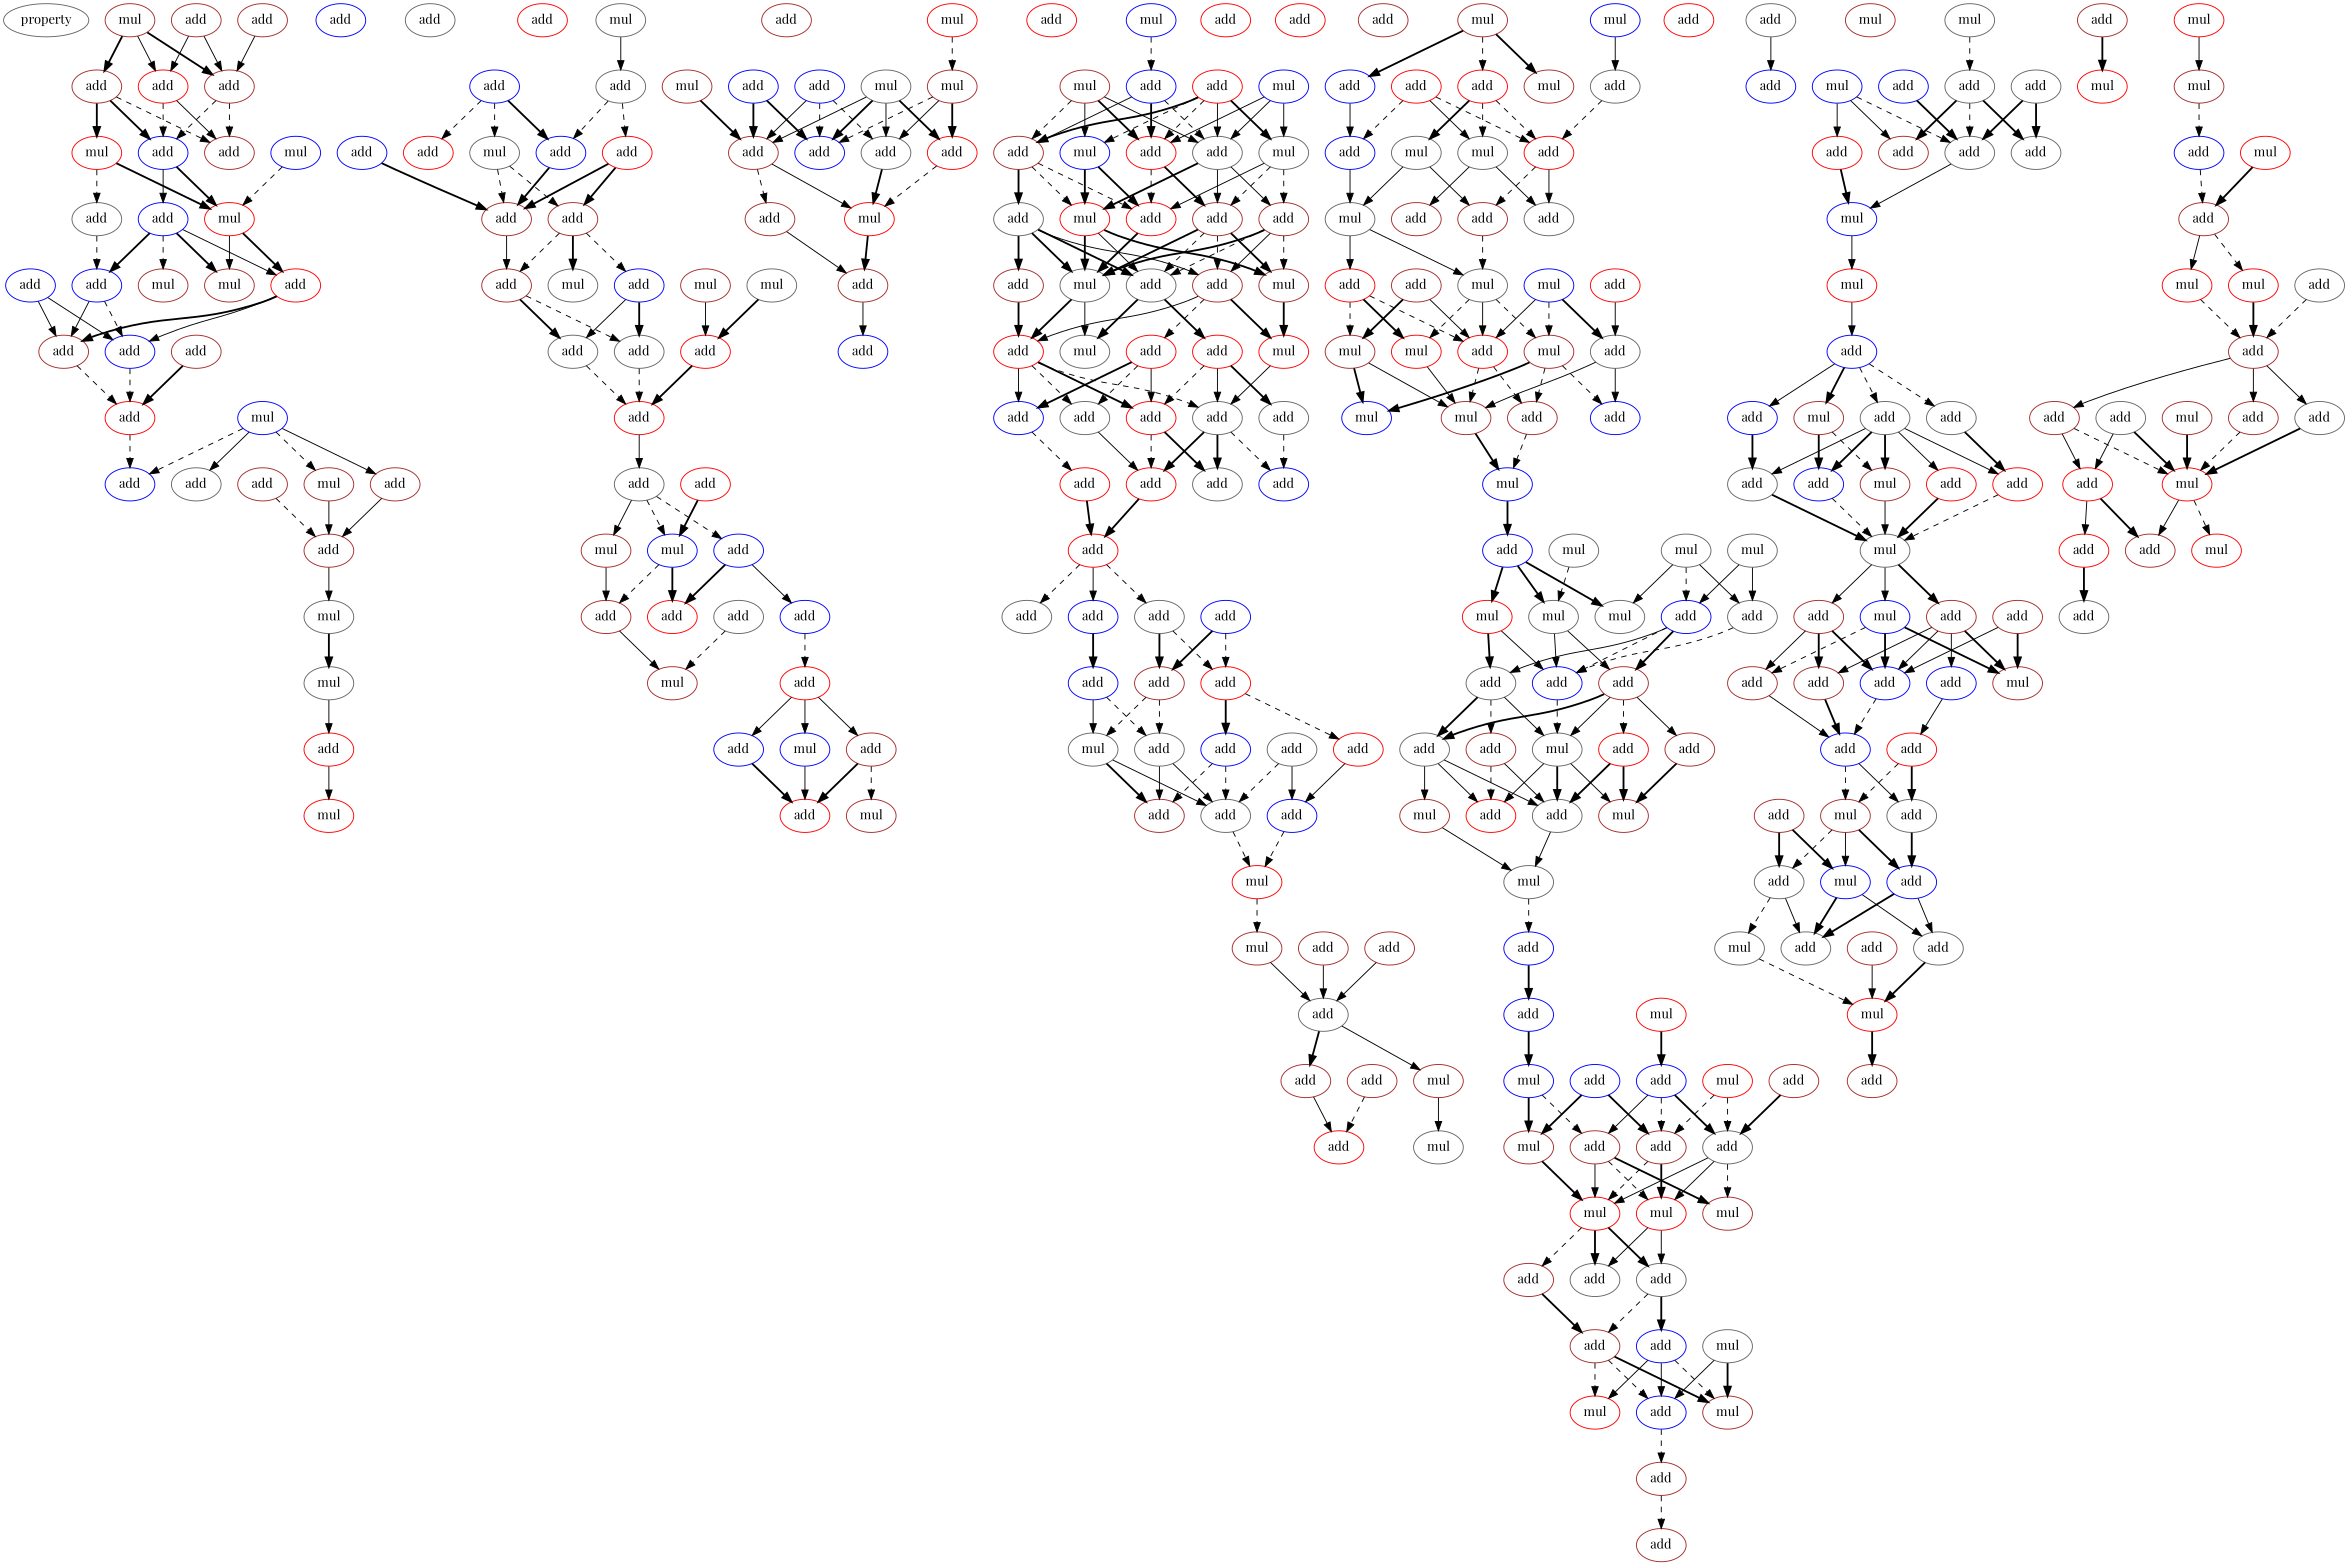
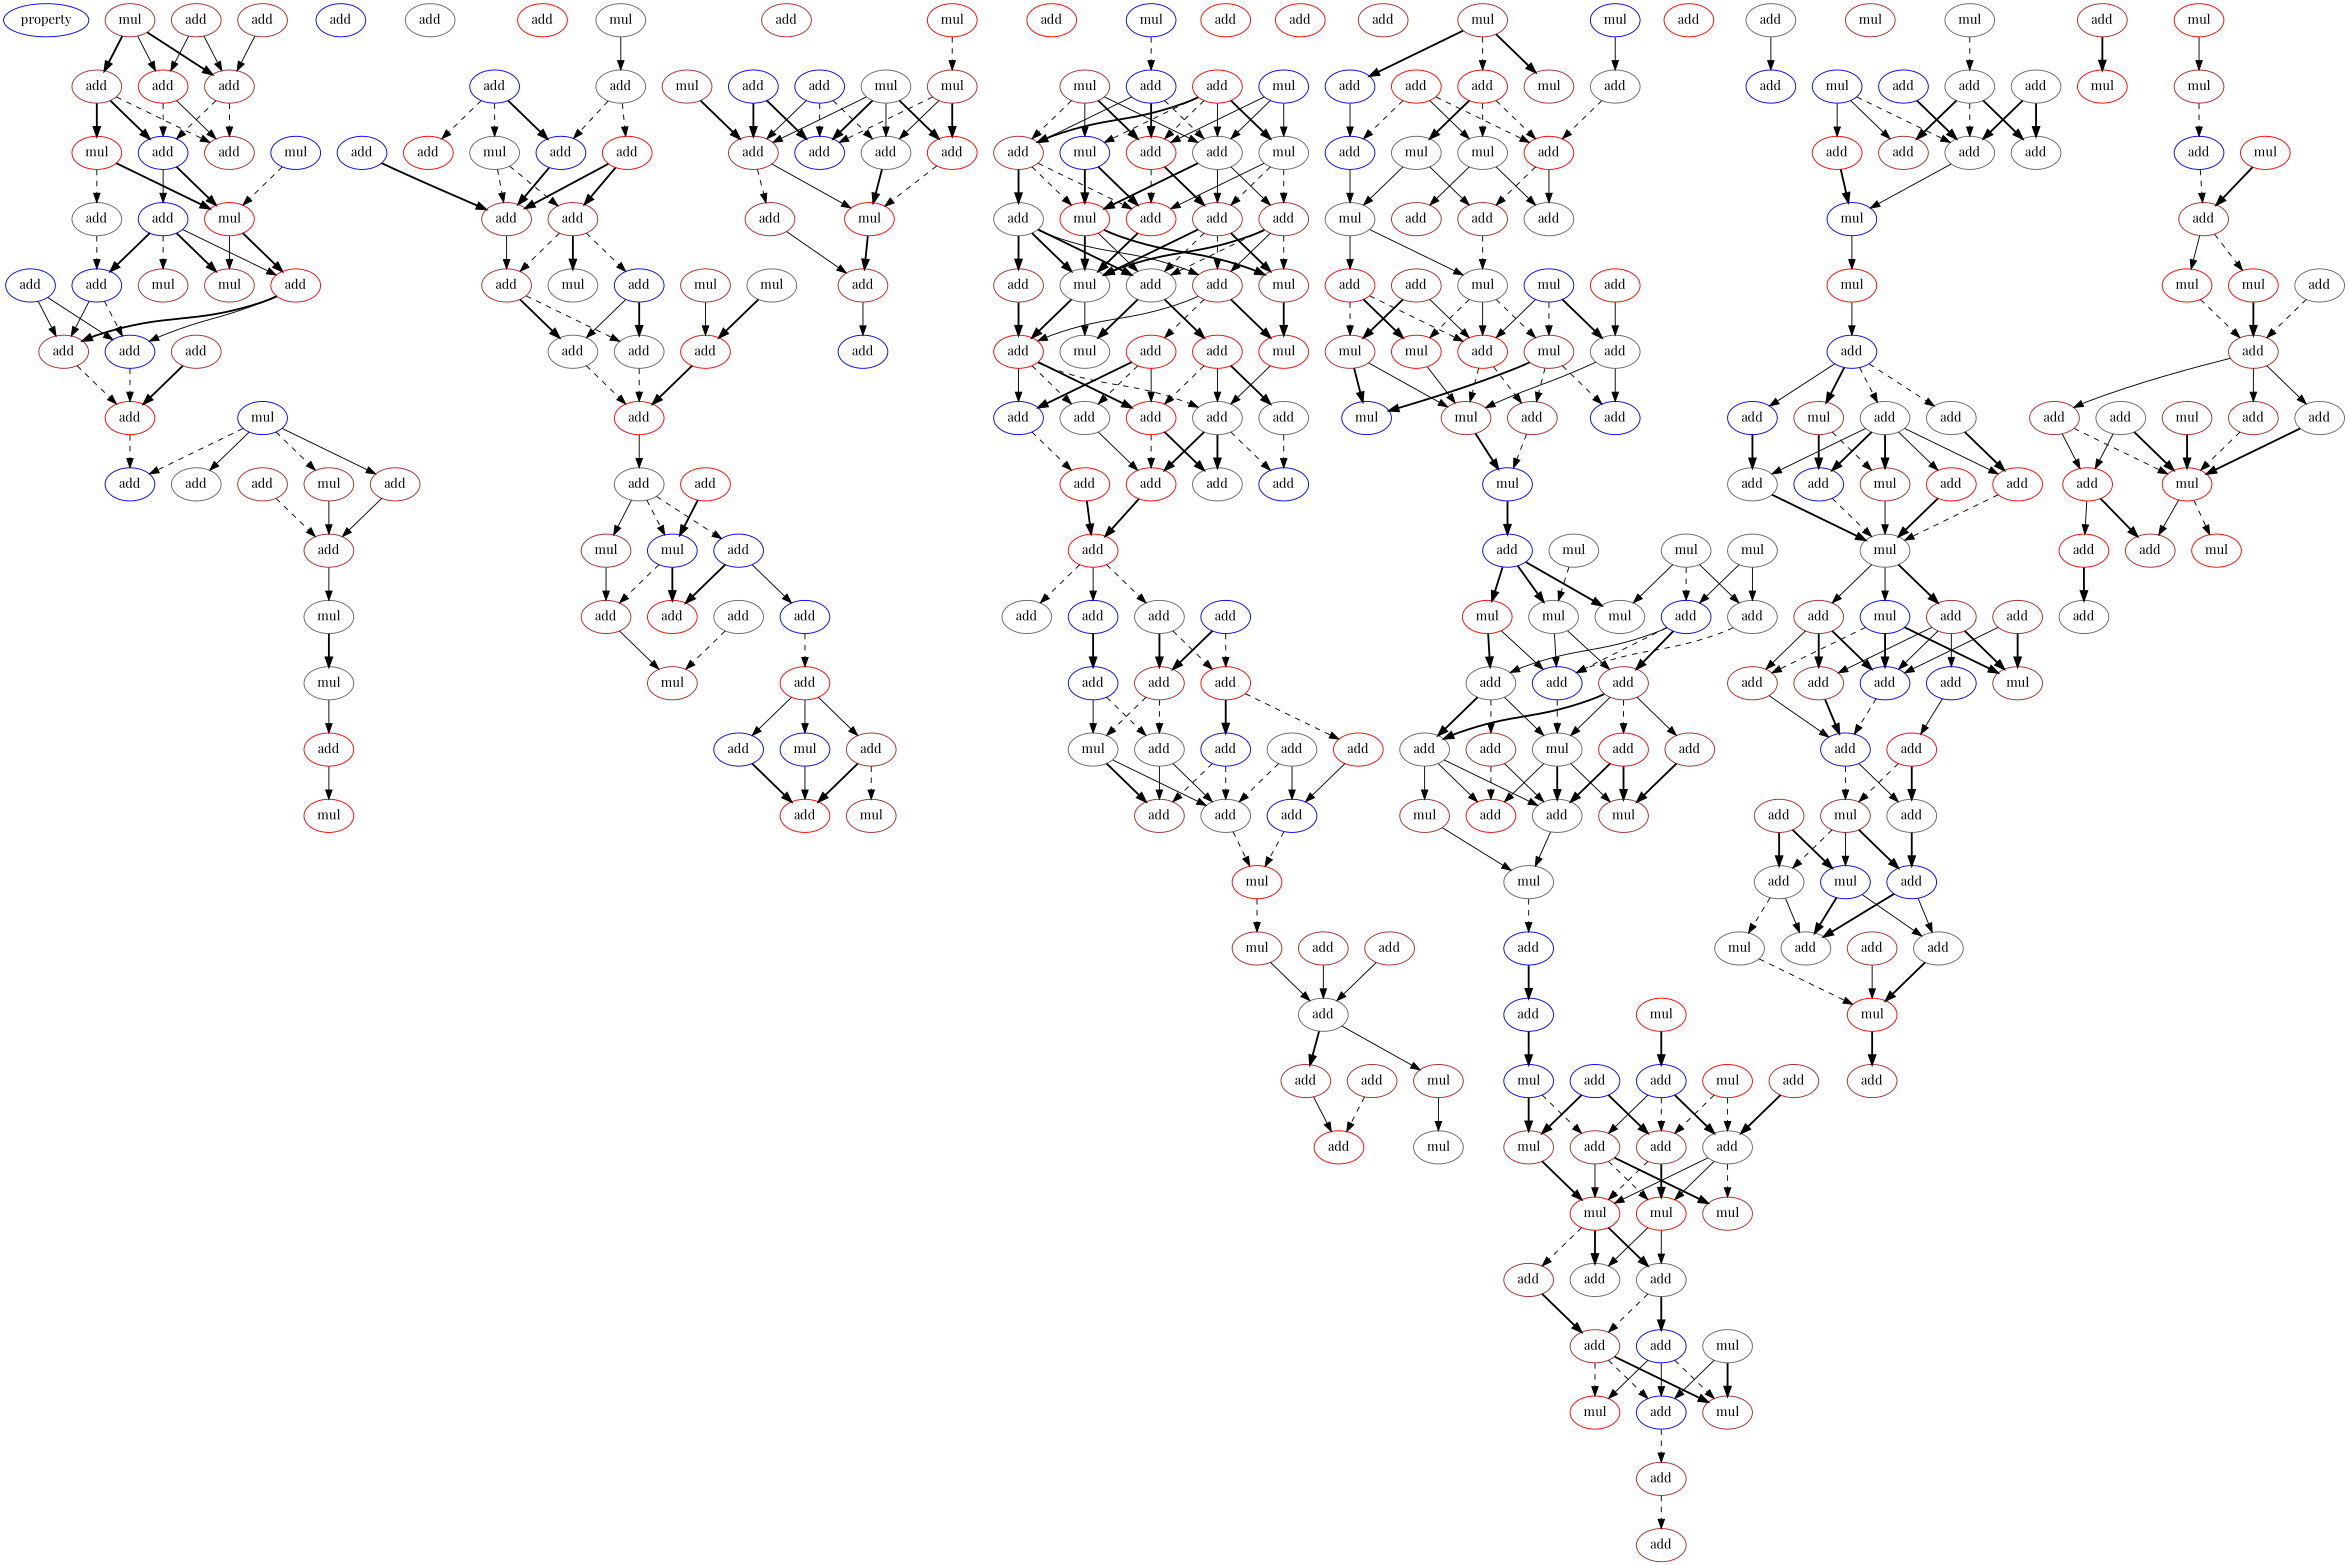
(46, 20) -> (46, 20)
